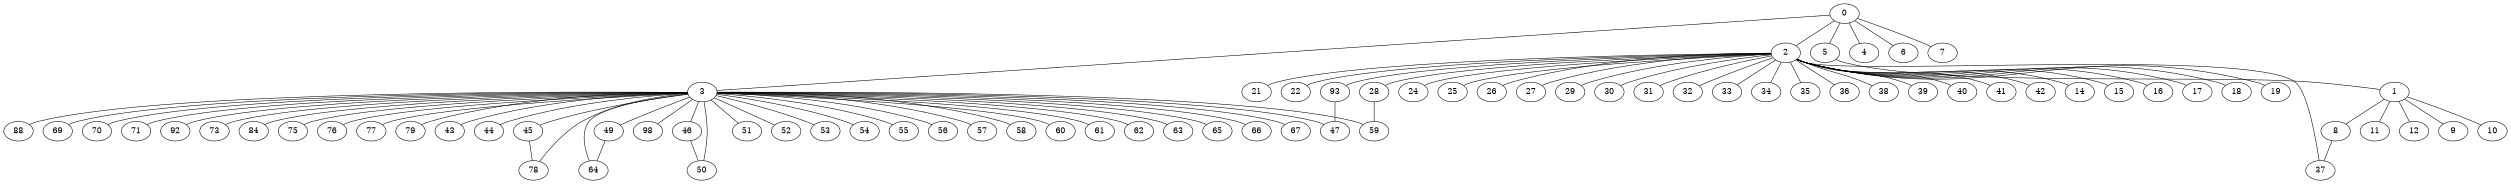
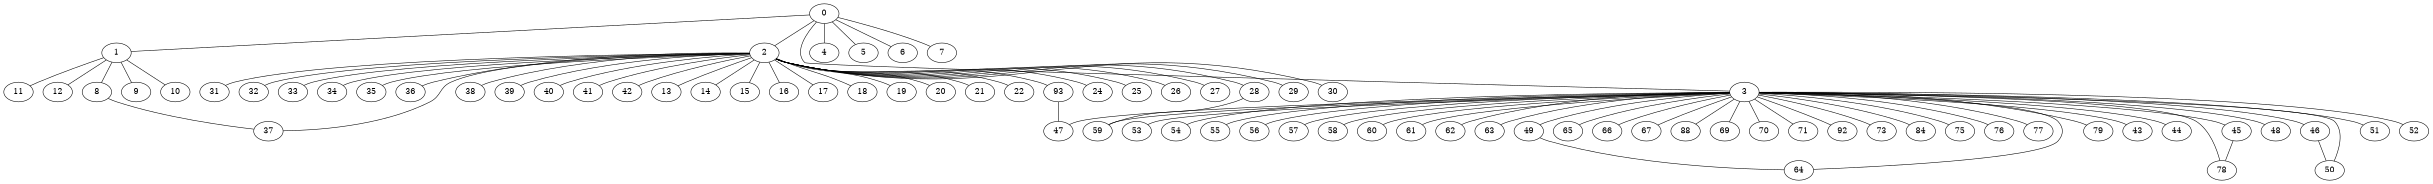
(2107, 79) -> (470, 33)
none -> (666, 92)
none -> (941, 92)
(648, 131) -> (2276, 131)
